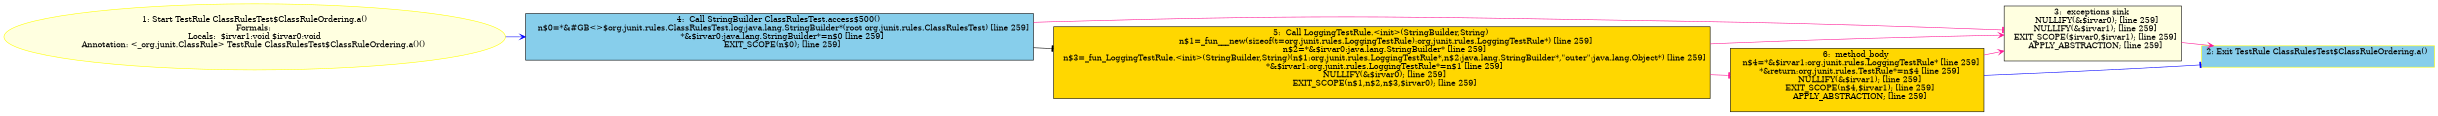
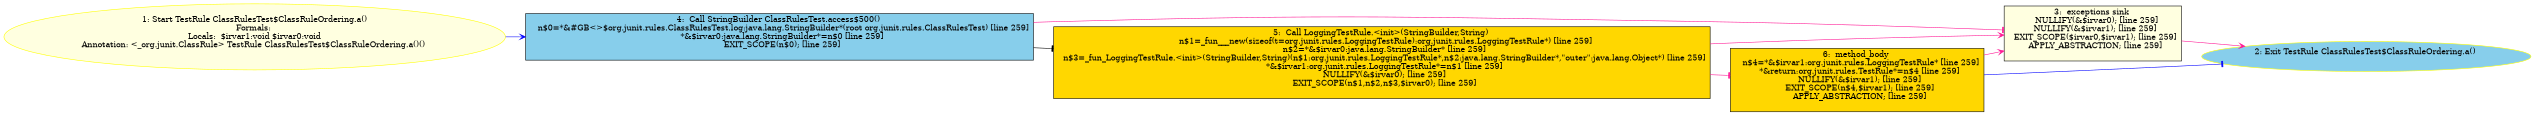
(2318, 56) -> (2366, 56)
